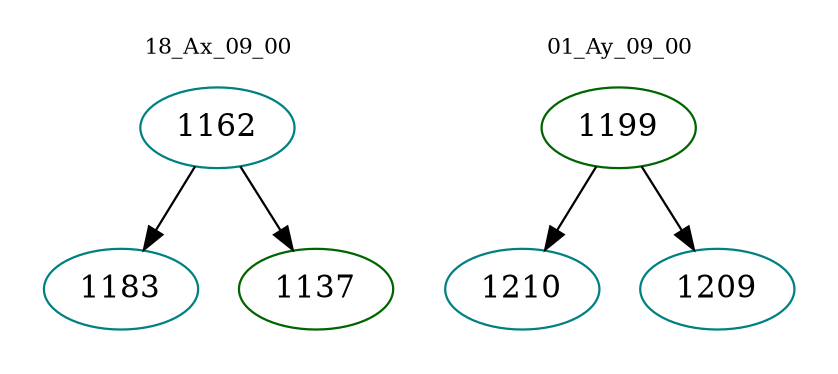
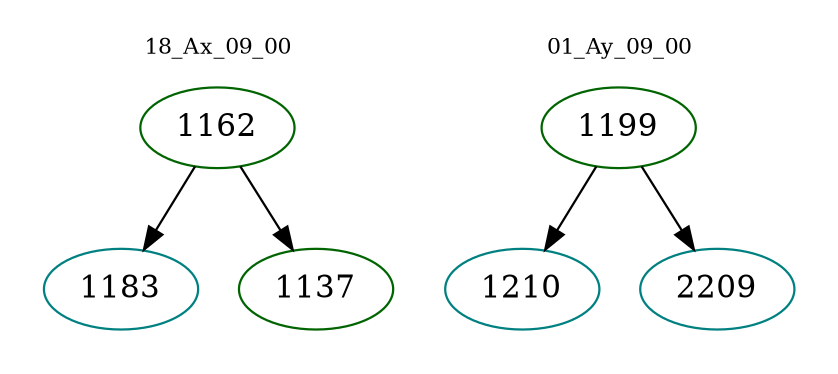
(217, 128) -> (217, 128)
(717, 289) -> (717, 289)
